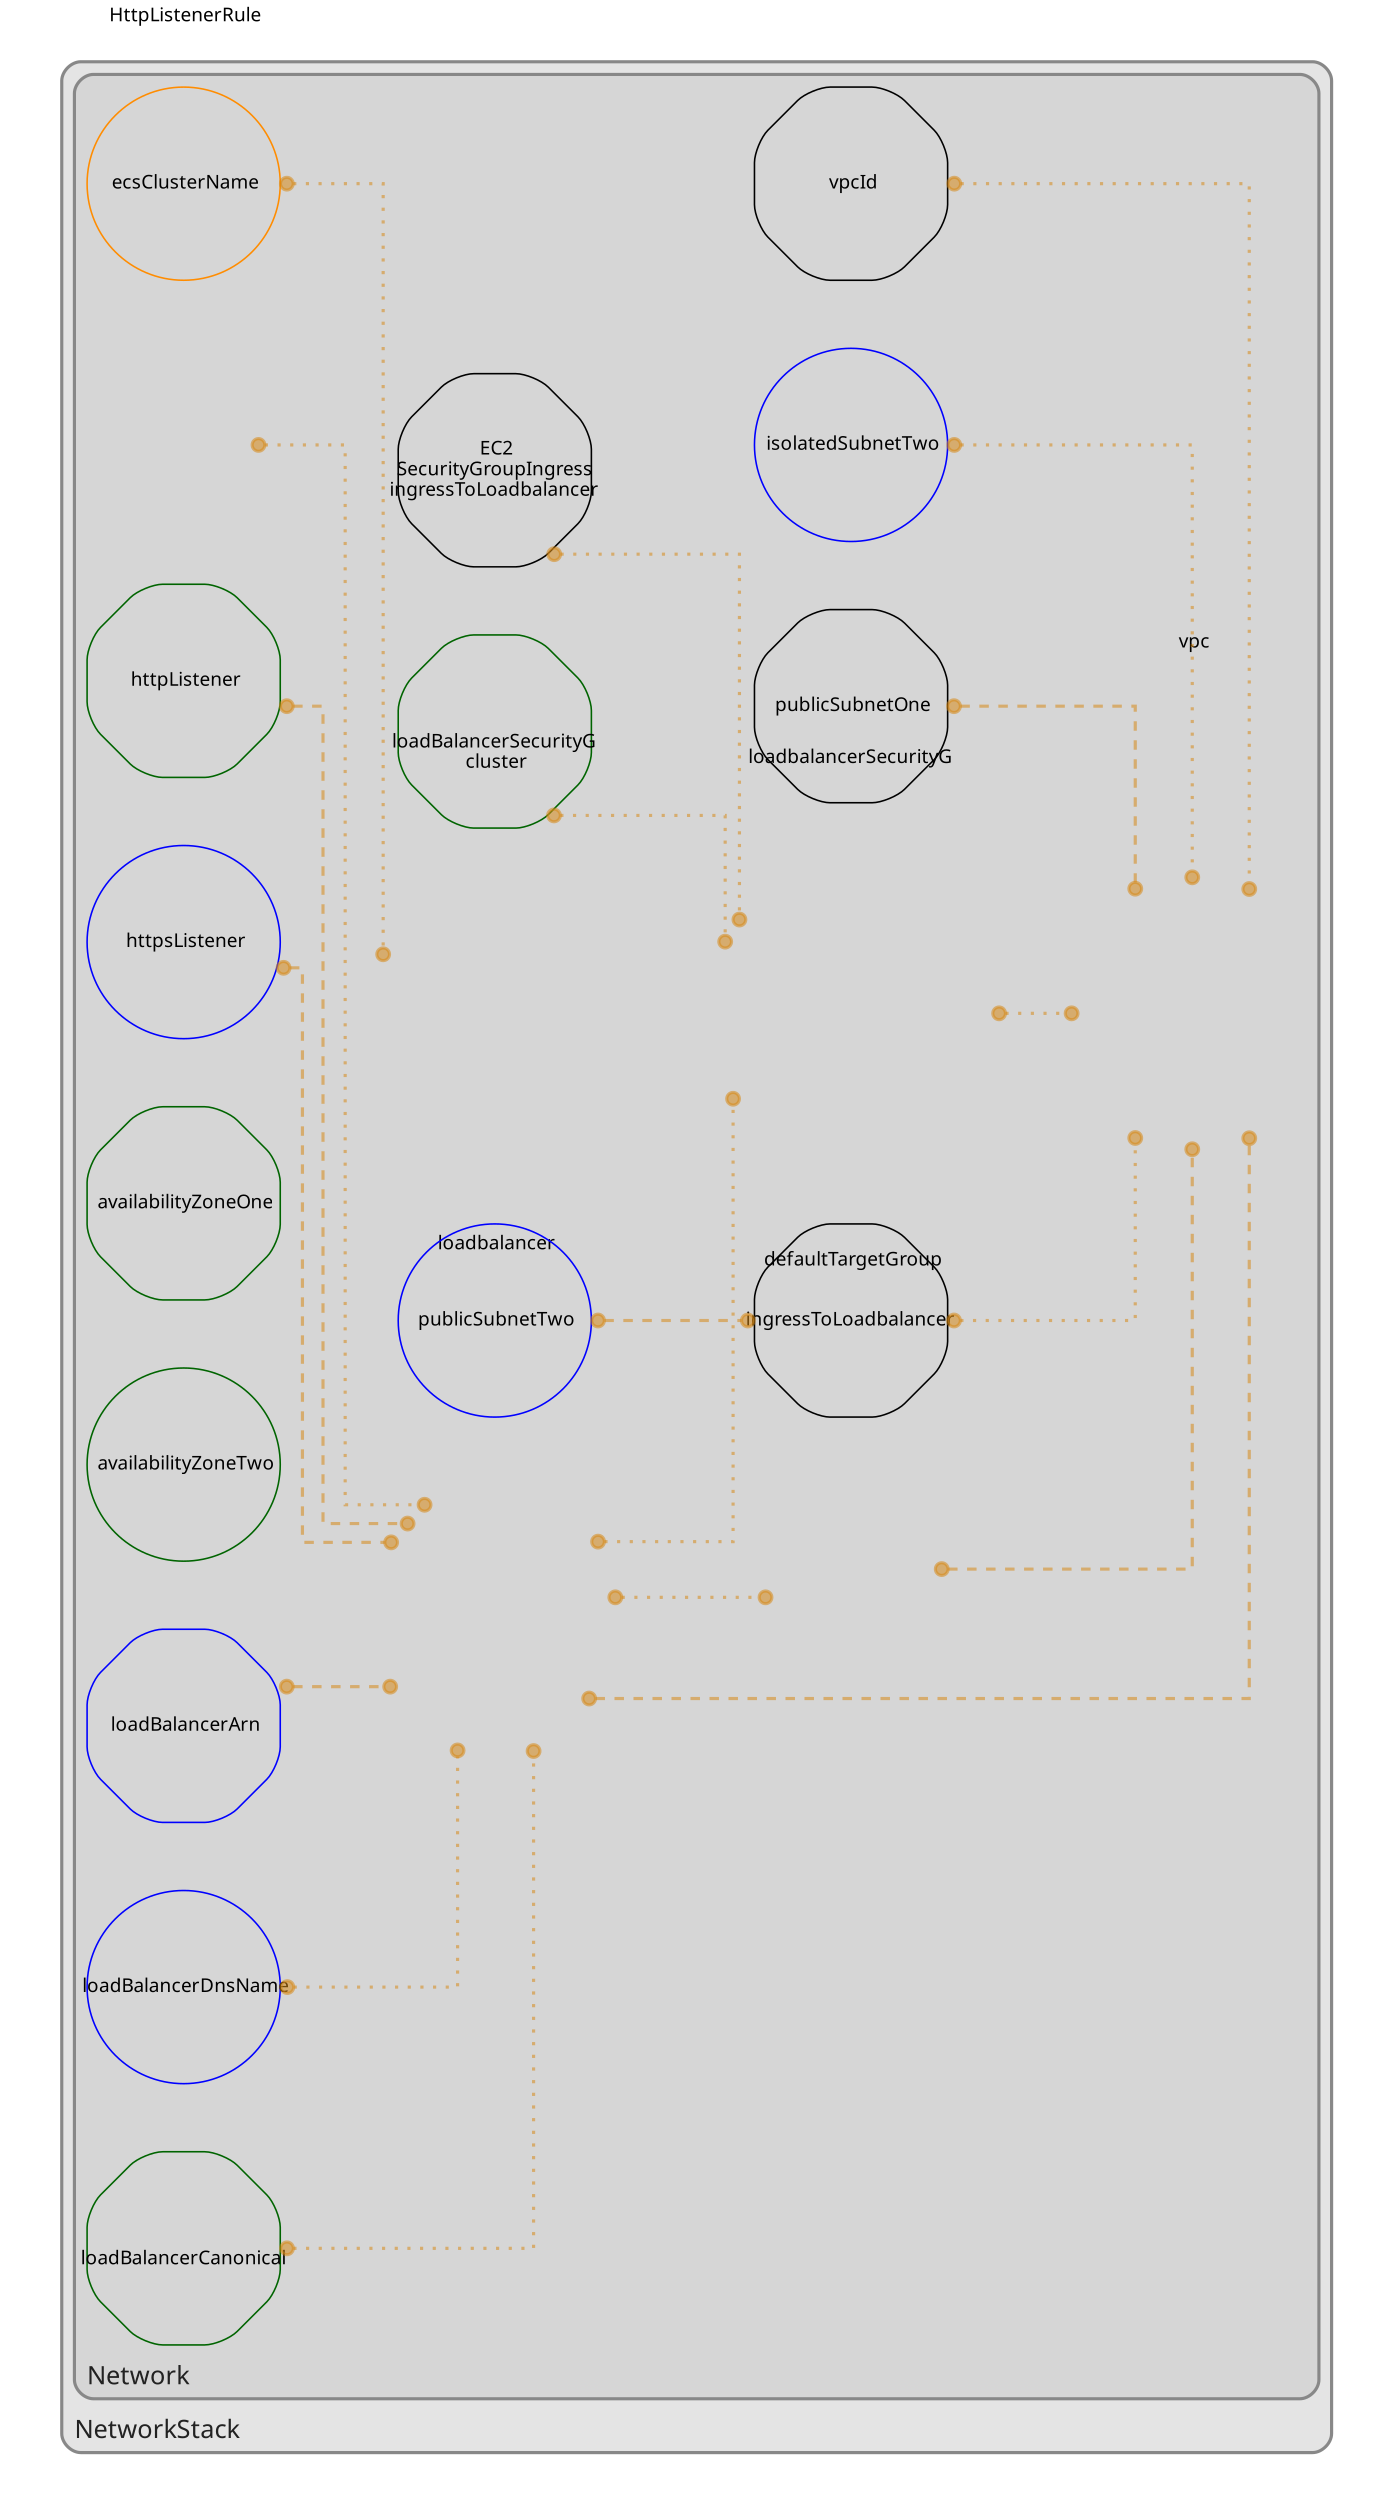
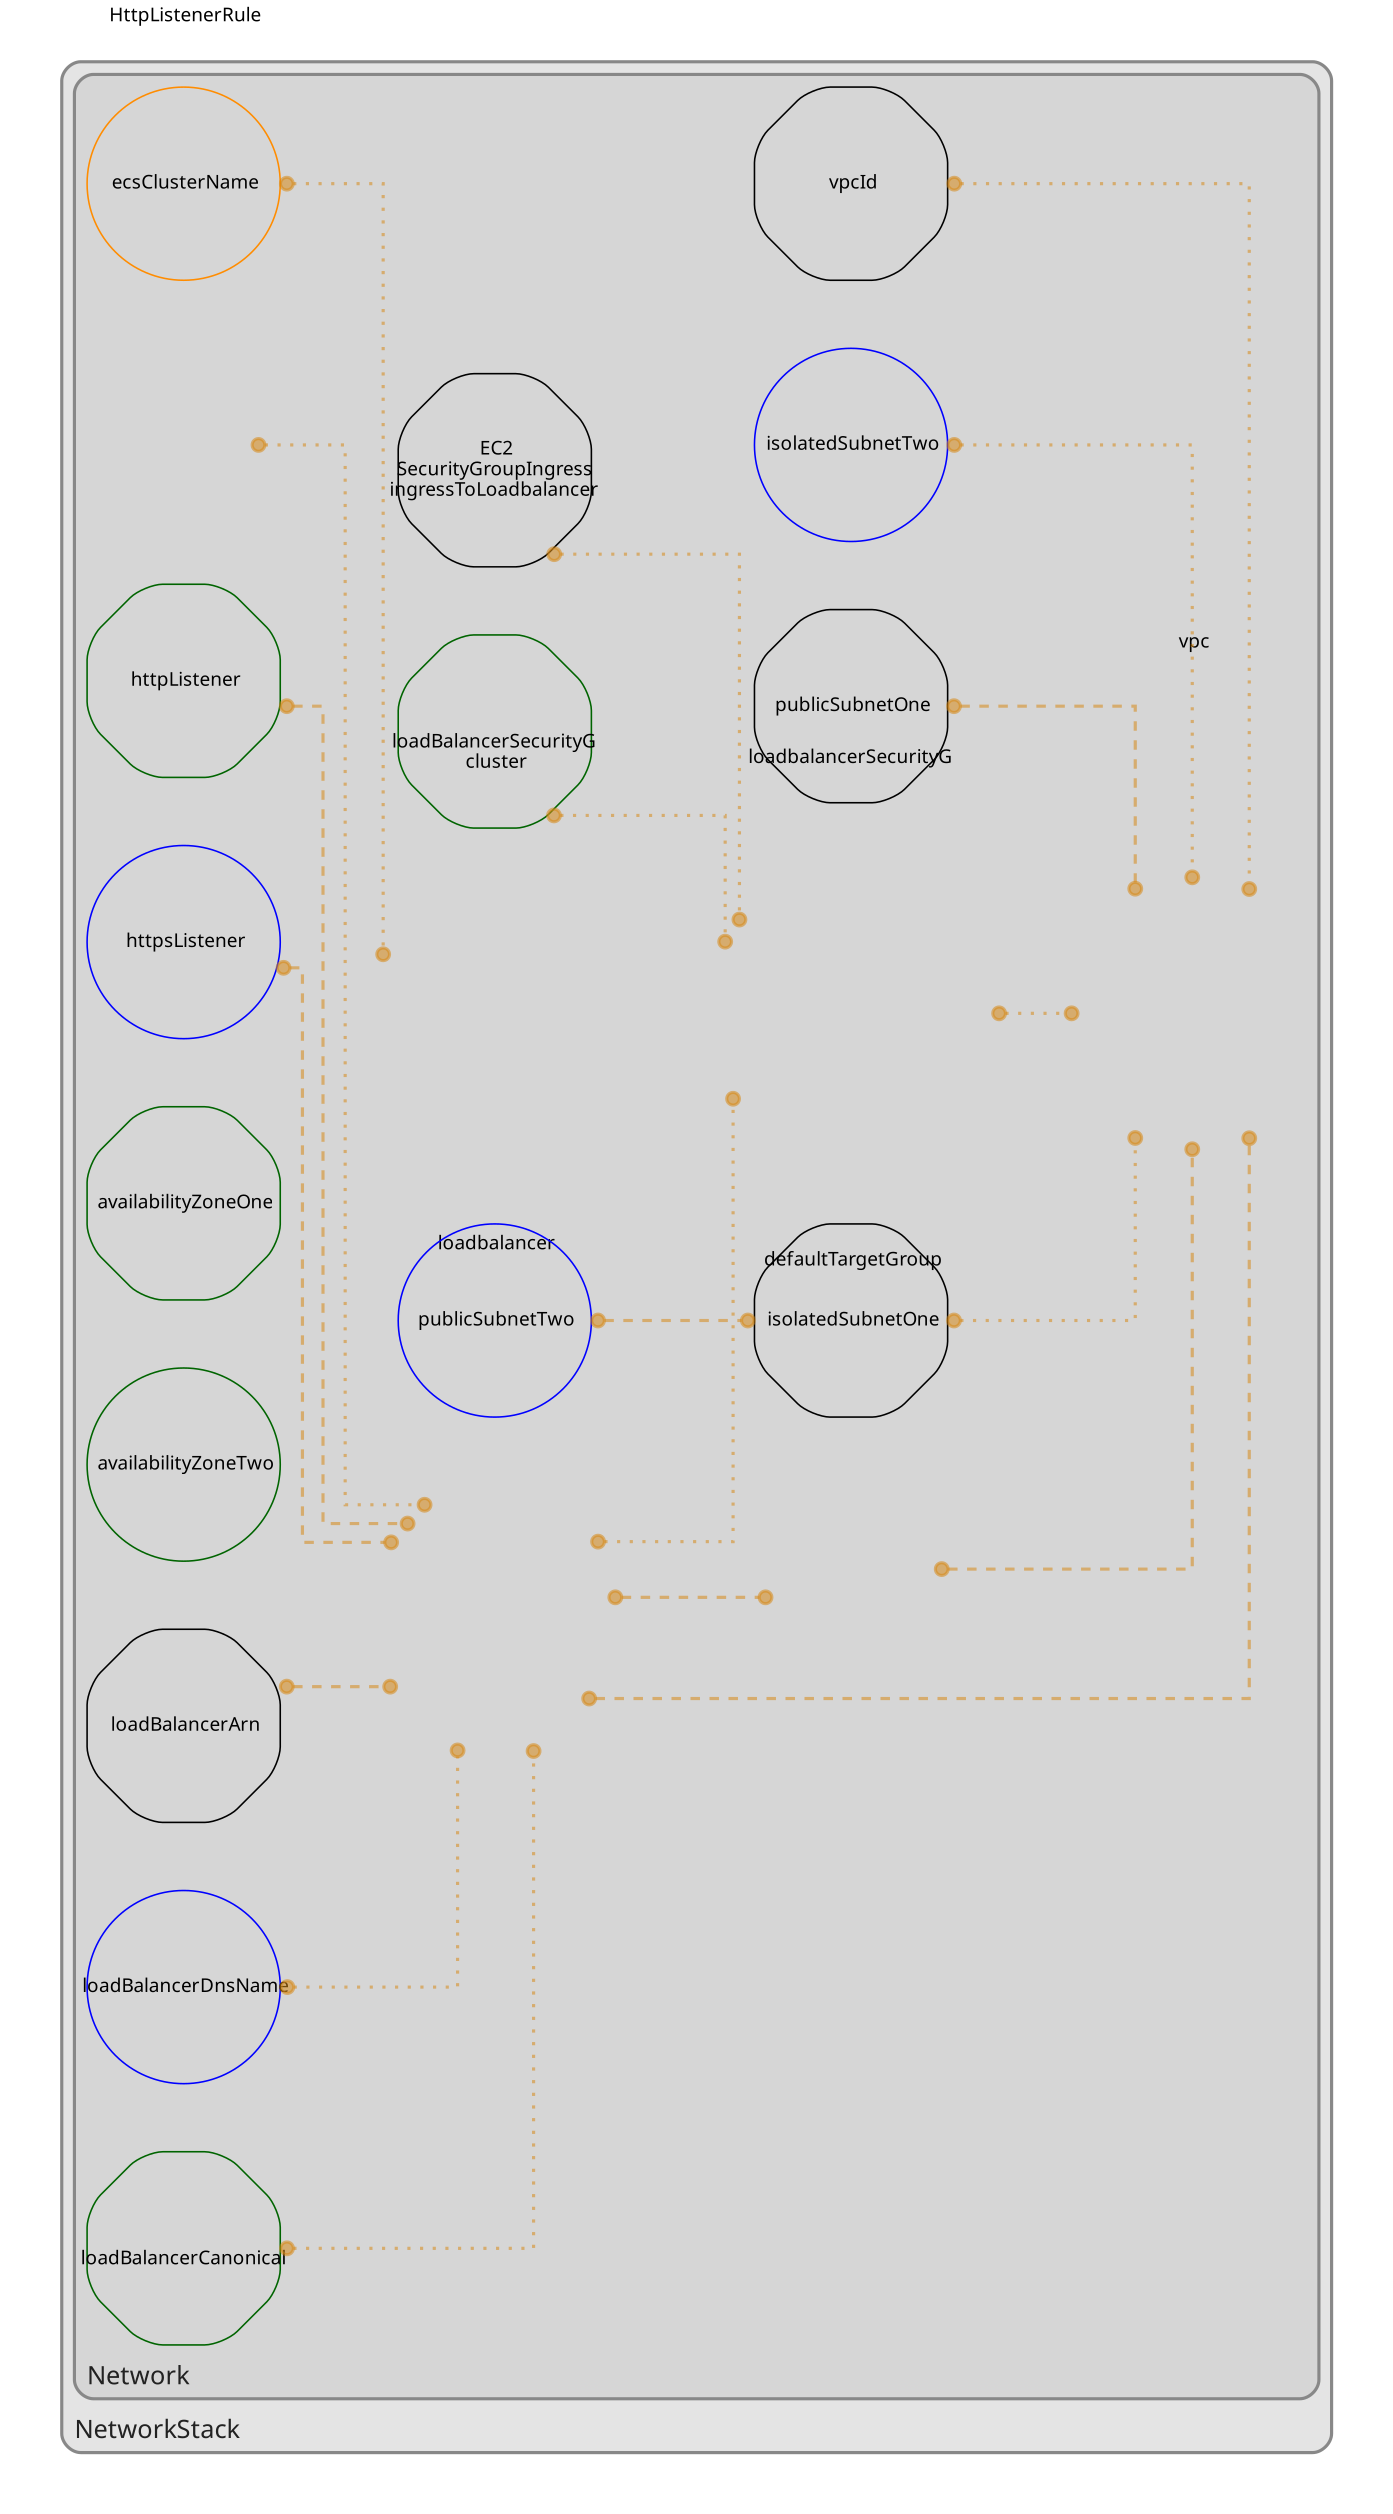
(851, 1320) -> (851, 1320)
(690, 1597) -> (690, 1597)
(184, 1726) -> (184, 1726)
